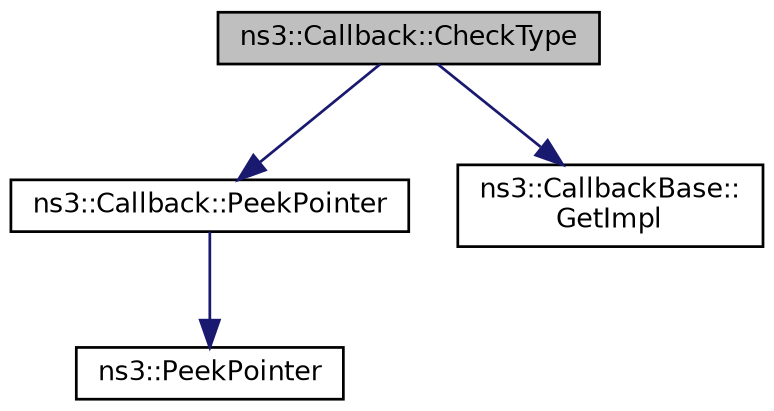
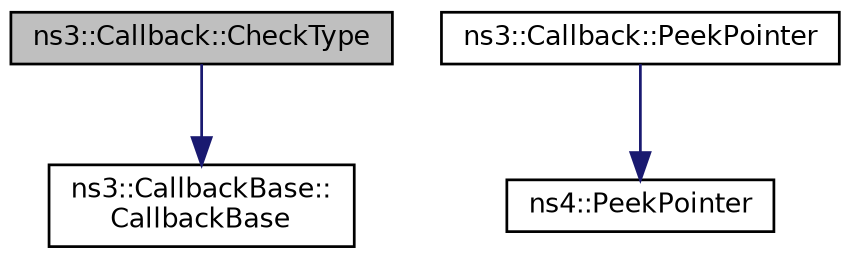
(320, 113) -> none
(610, 206) -> (202, 206)
(210, 373) -> (640, 206)
